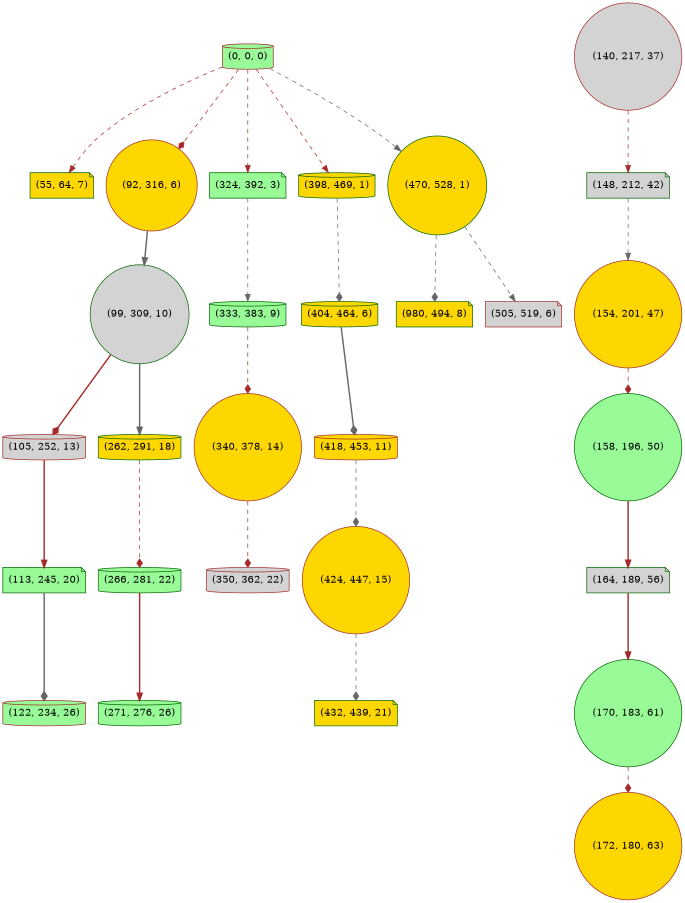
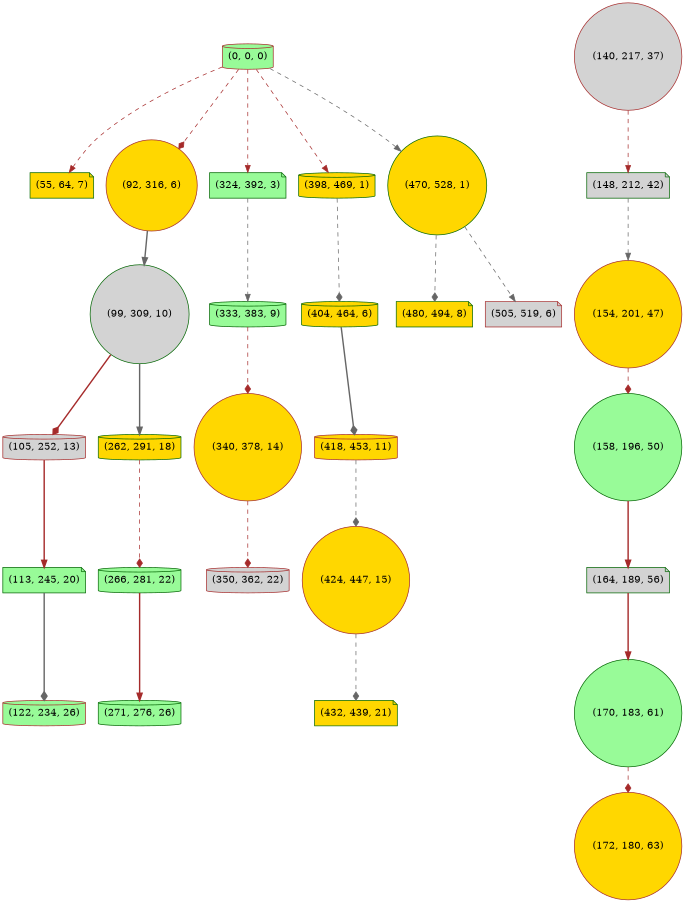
(434, 314) -> (434, 314)
